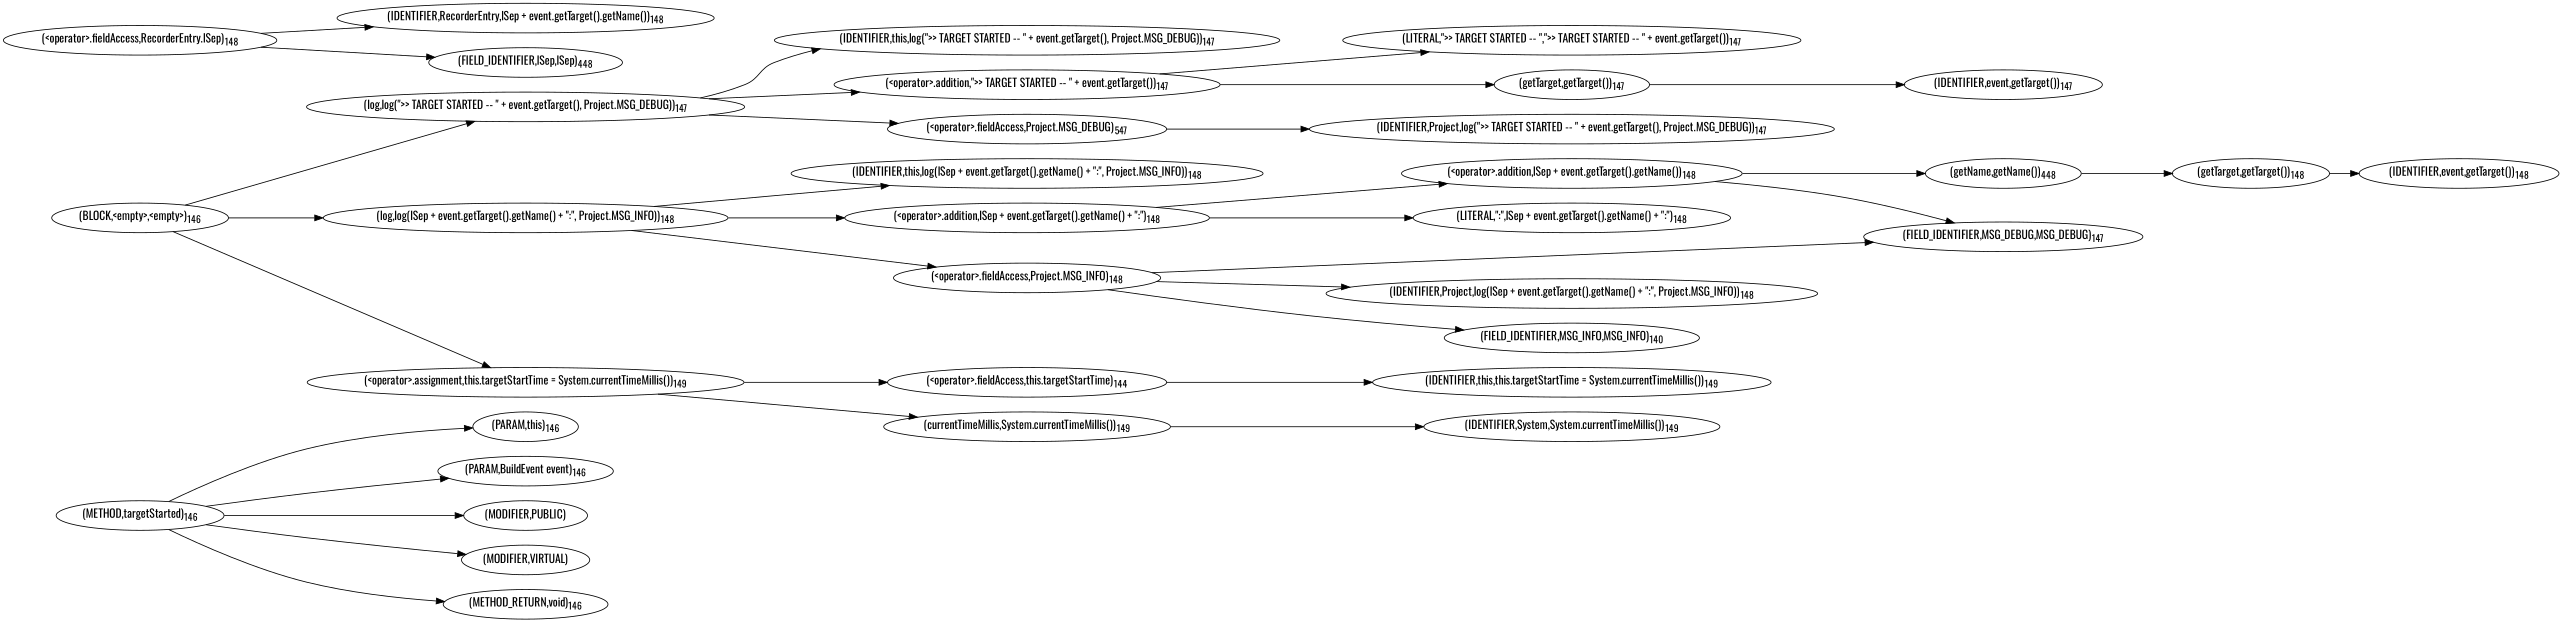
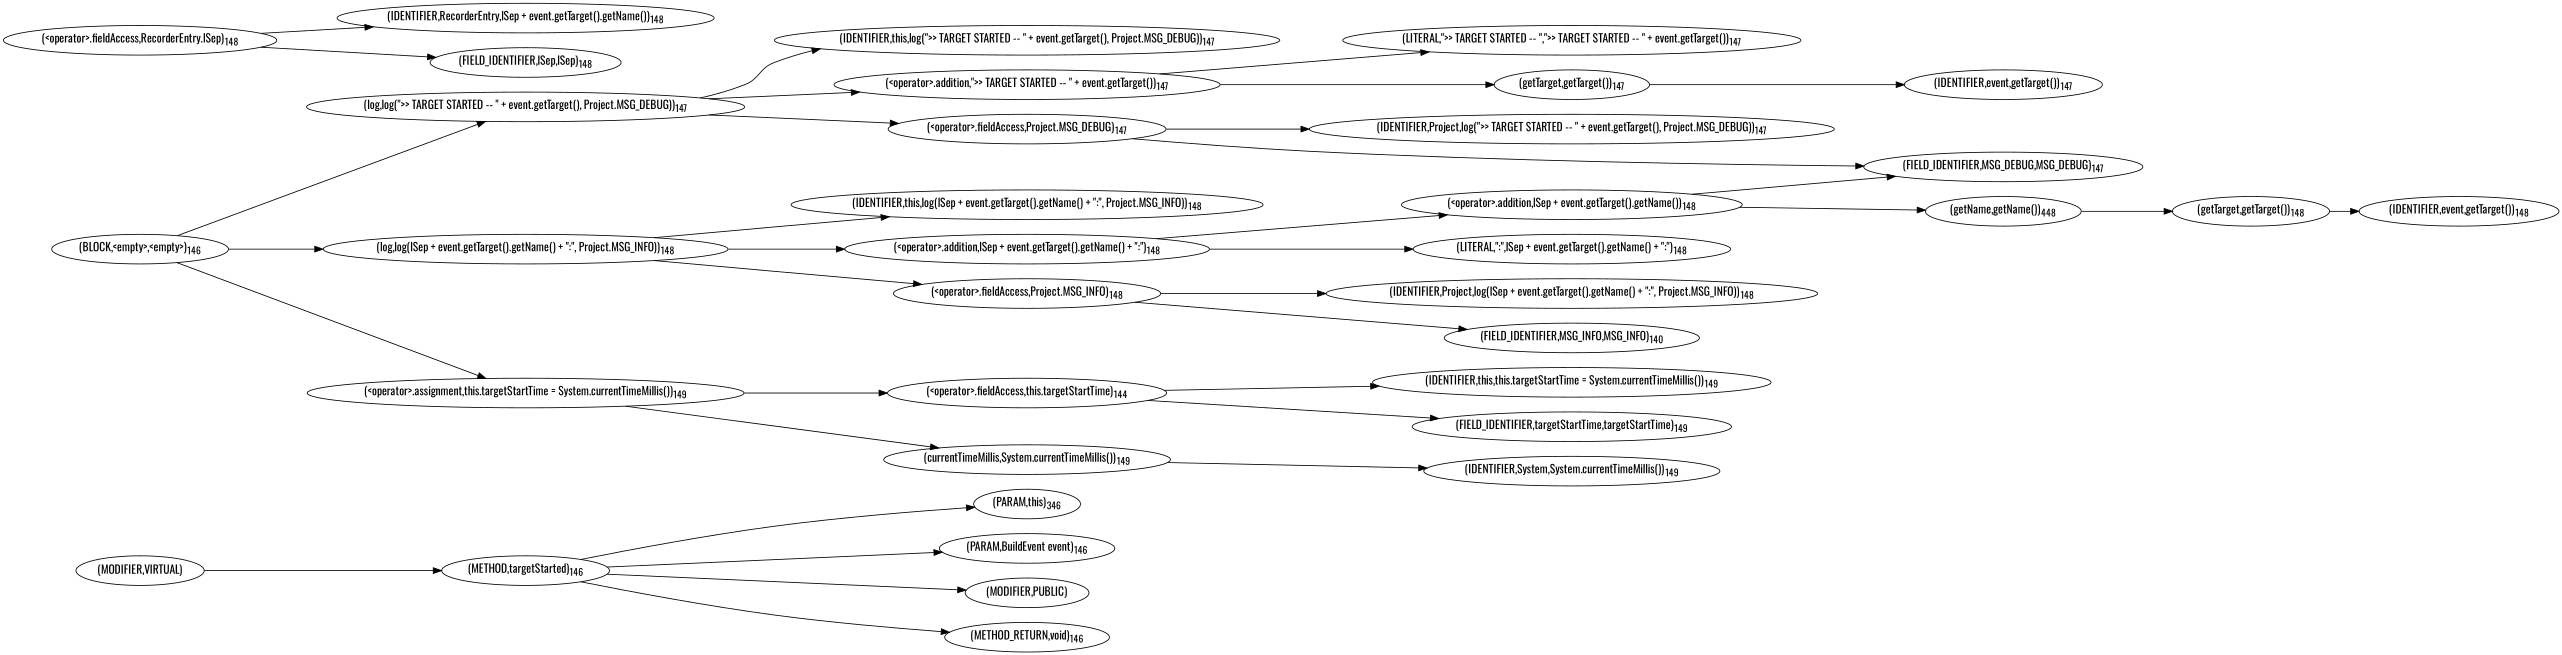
(586, 61) -> (586, 61)
(1121, 128) -> (1121, 128)
(1509, 258) -> (1494, 159)
(553, 426) -> (1054, 503)
none -> (1572, 427)
(332, 541) -> (319, 571)
